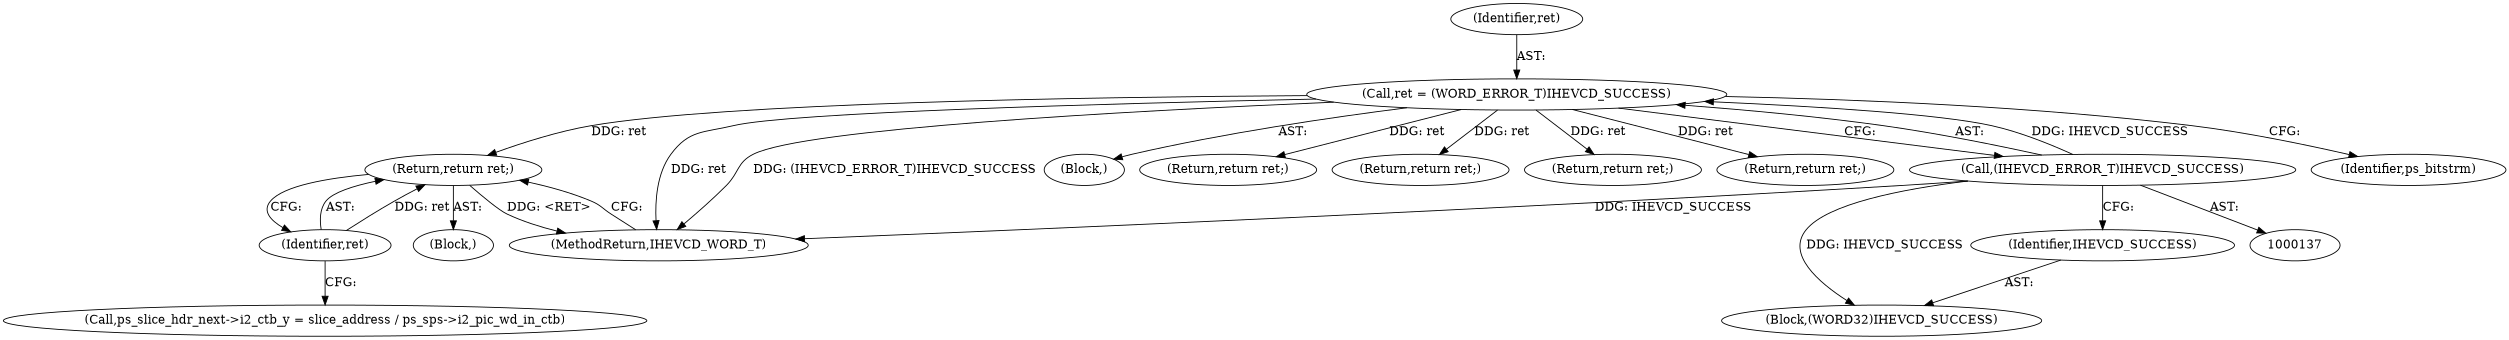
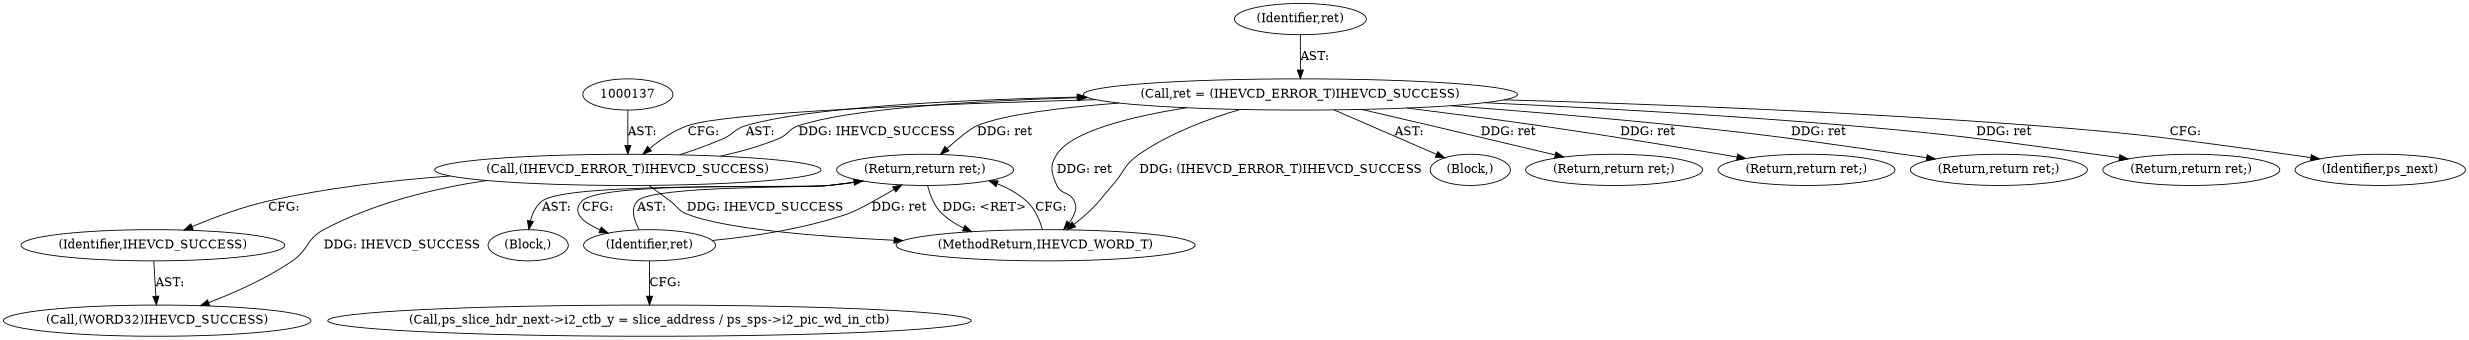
(1517, 94) -> (1300, 94)
(2409, 170) -> (2380, 170)
(2199, 208) -> (628, 128)
(1882, 321) -> (157, 321)
